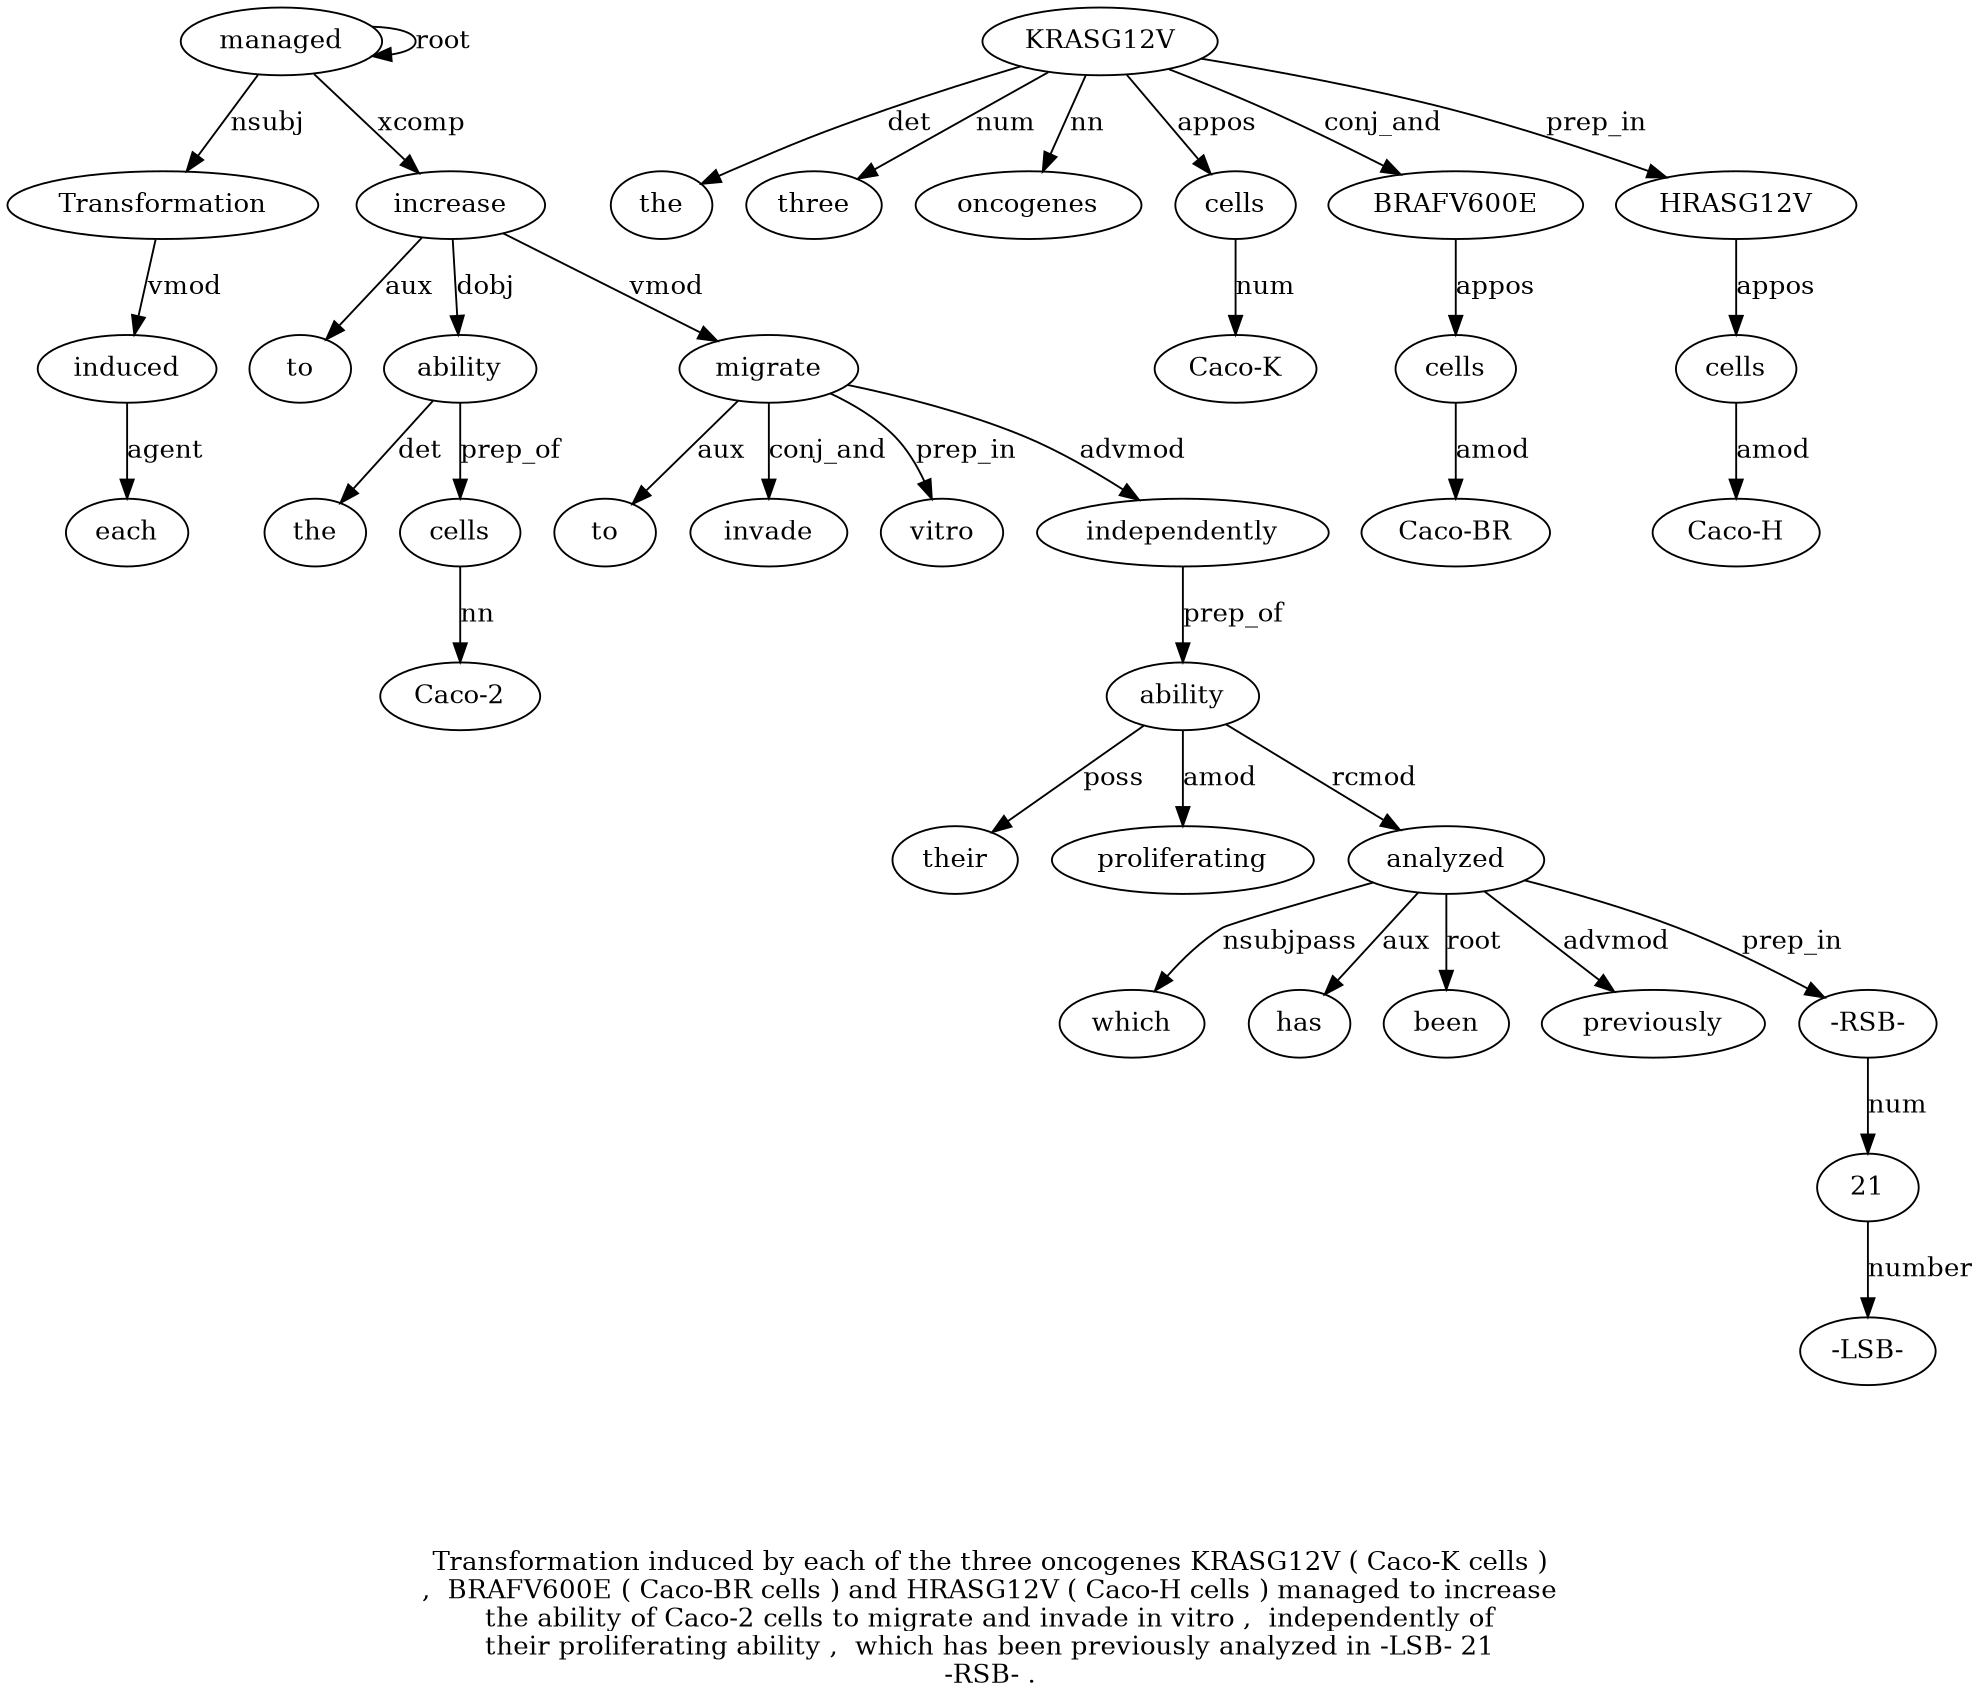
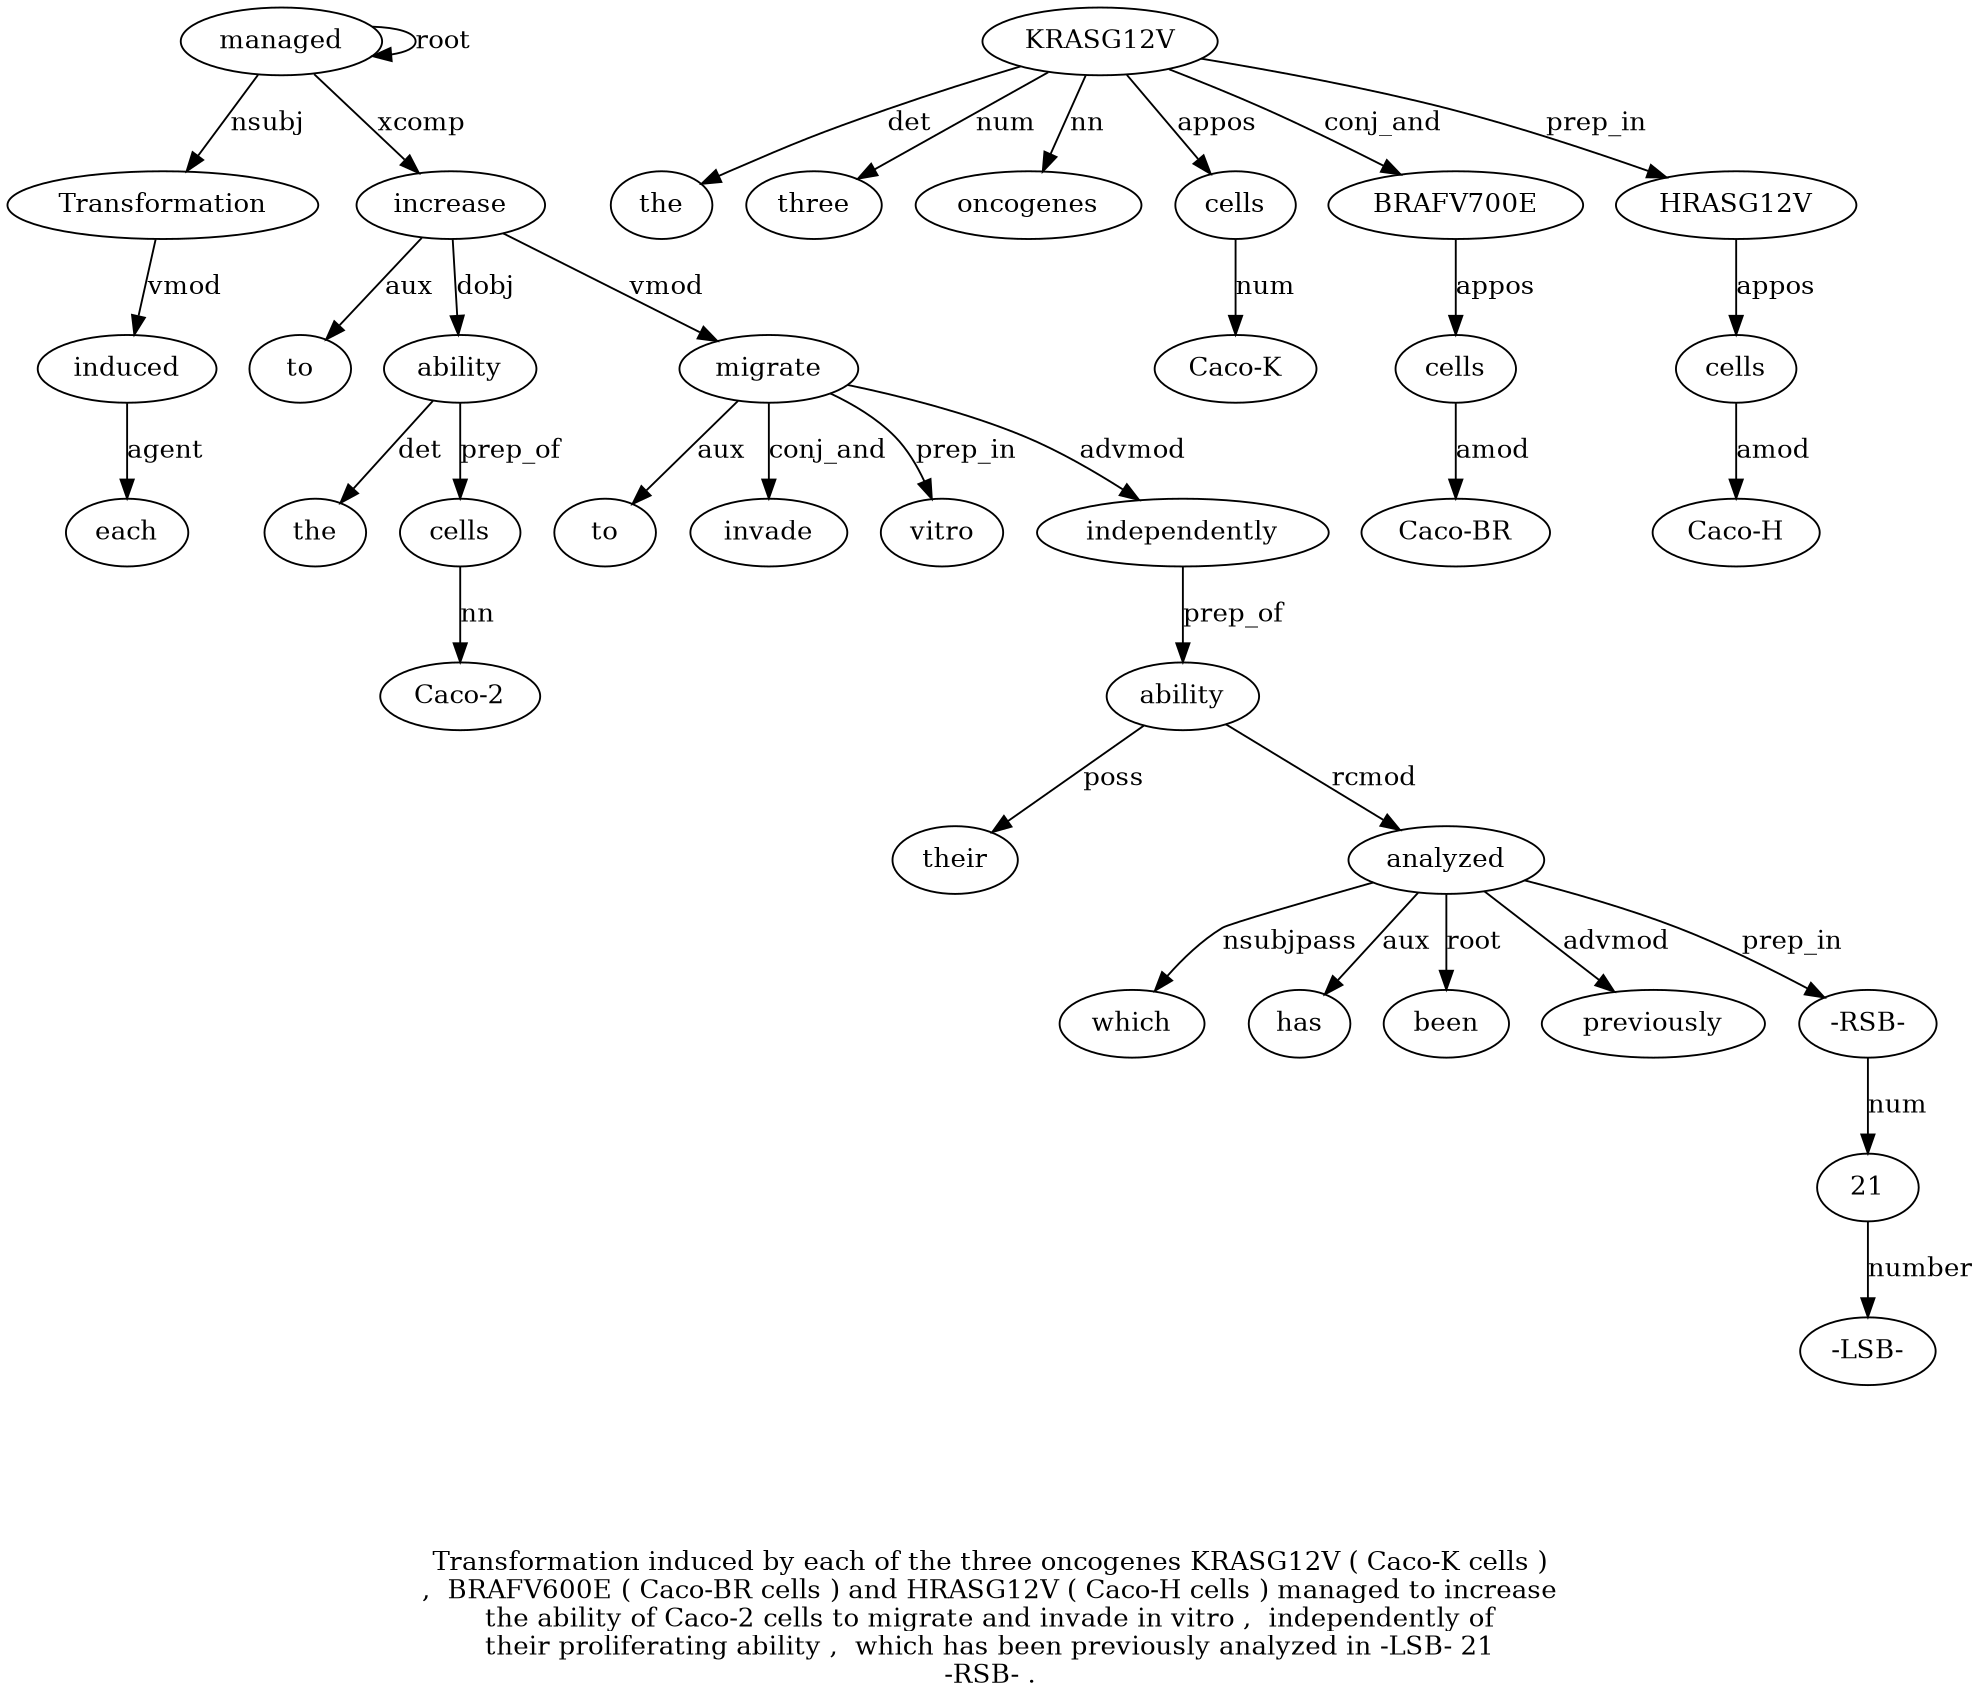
(1456, 205) -> (1456, 205)
(1183, 860) -> none
